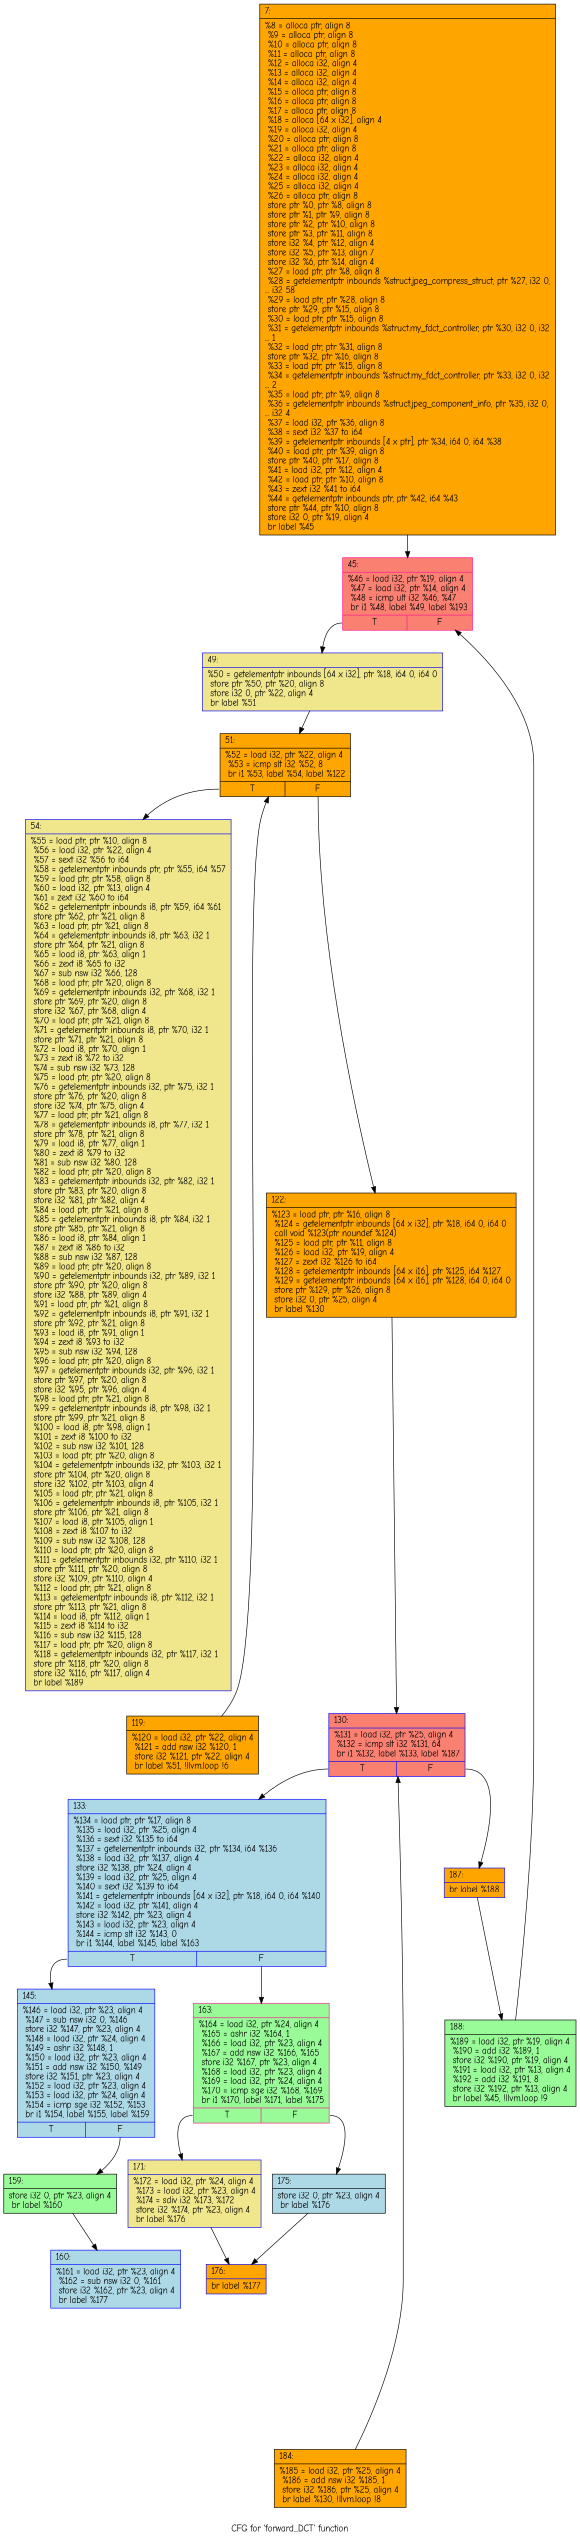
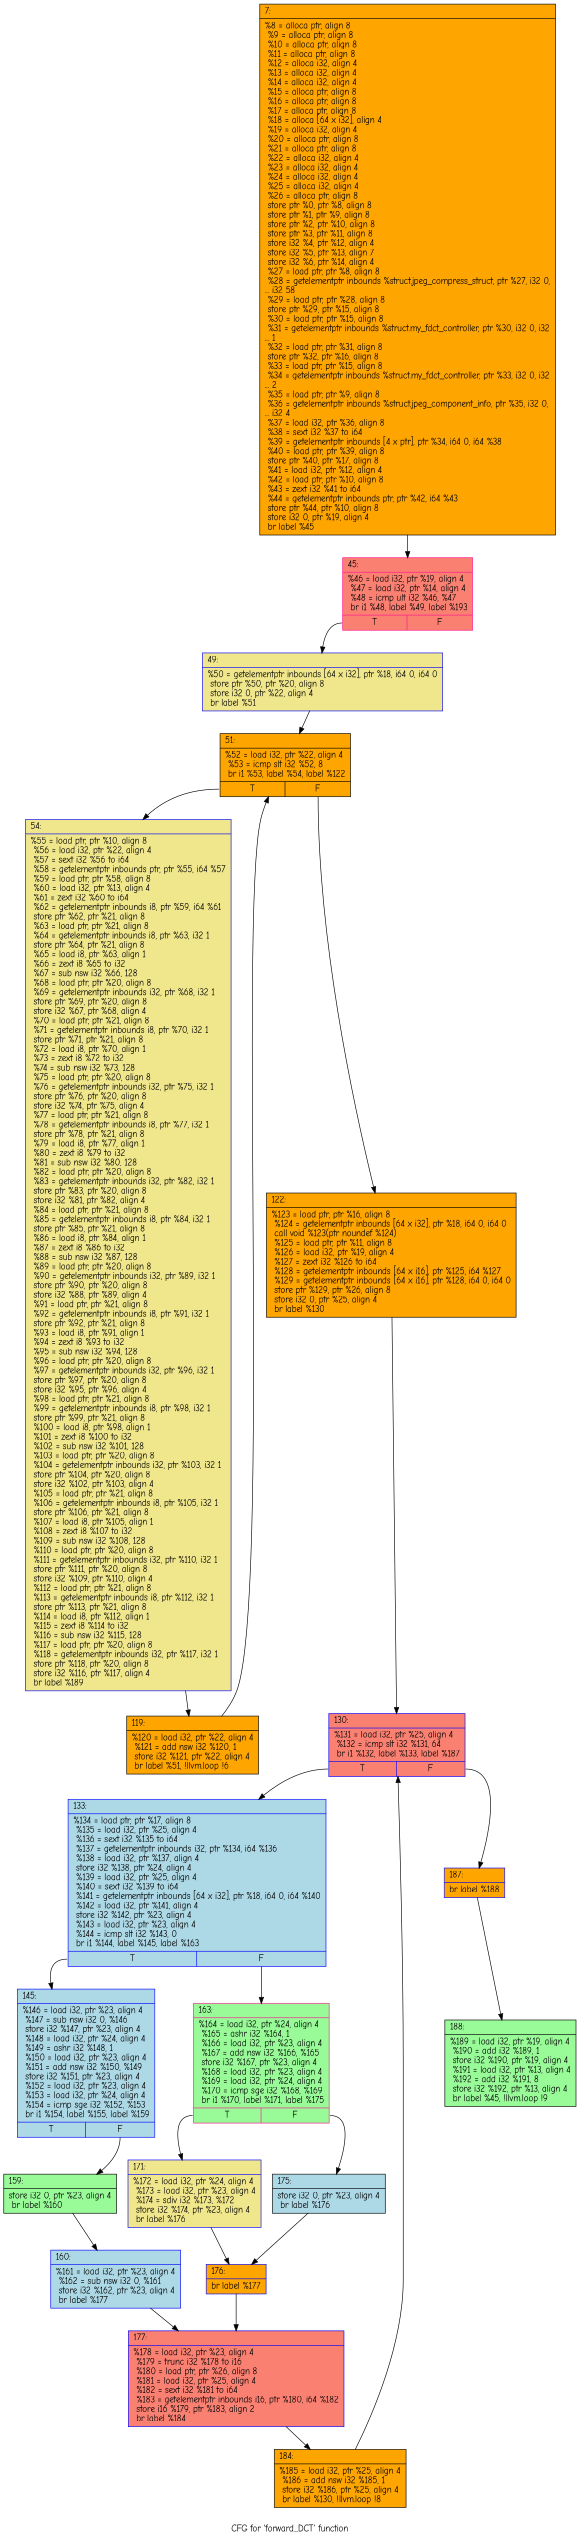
(534, 1316) -> none
none -> (187, 1700)
none -> (236, 2379)
